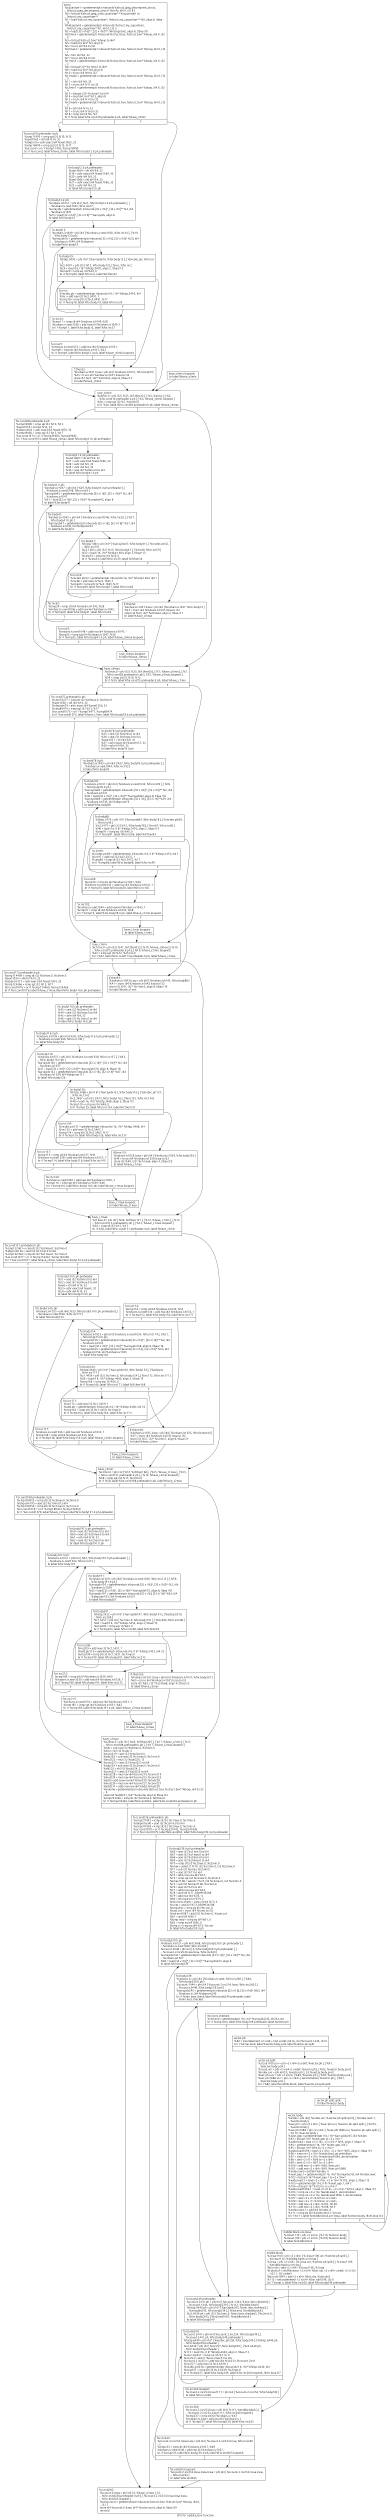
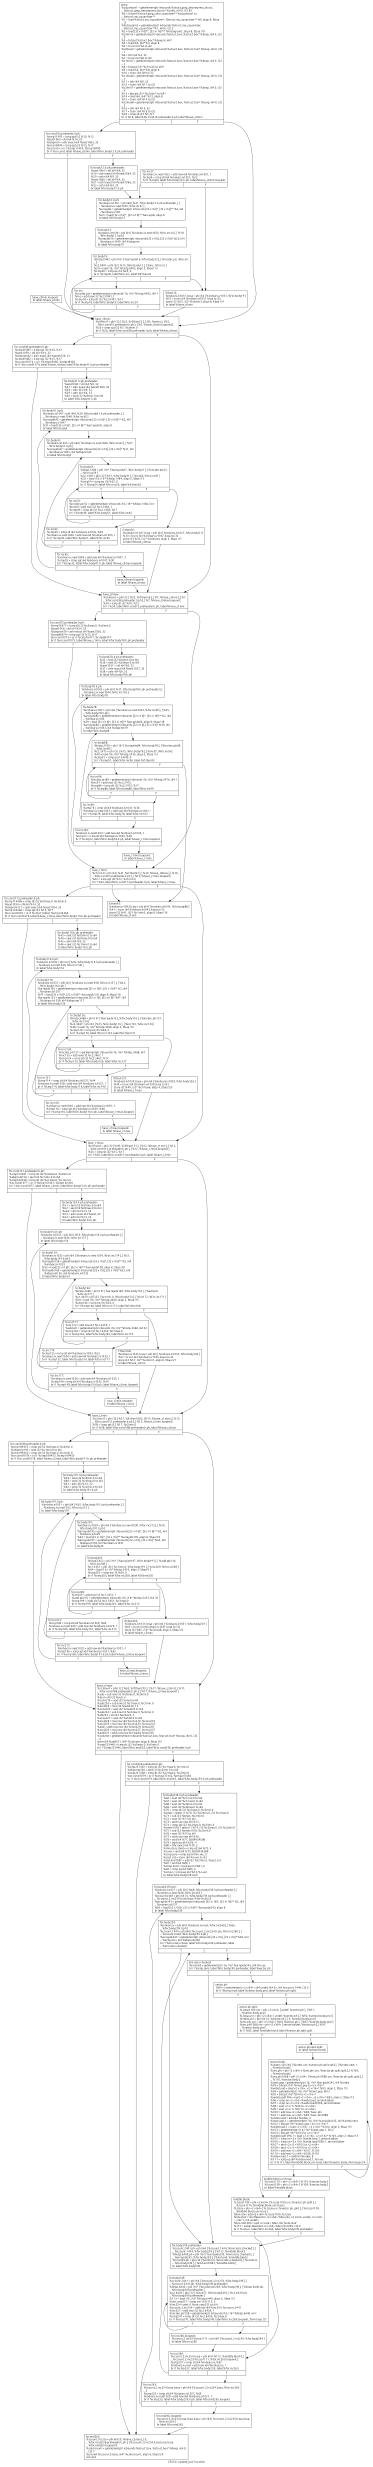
(86, 326) -> none
(124, 1424) -> (121, 1345)
